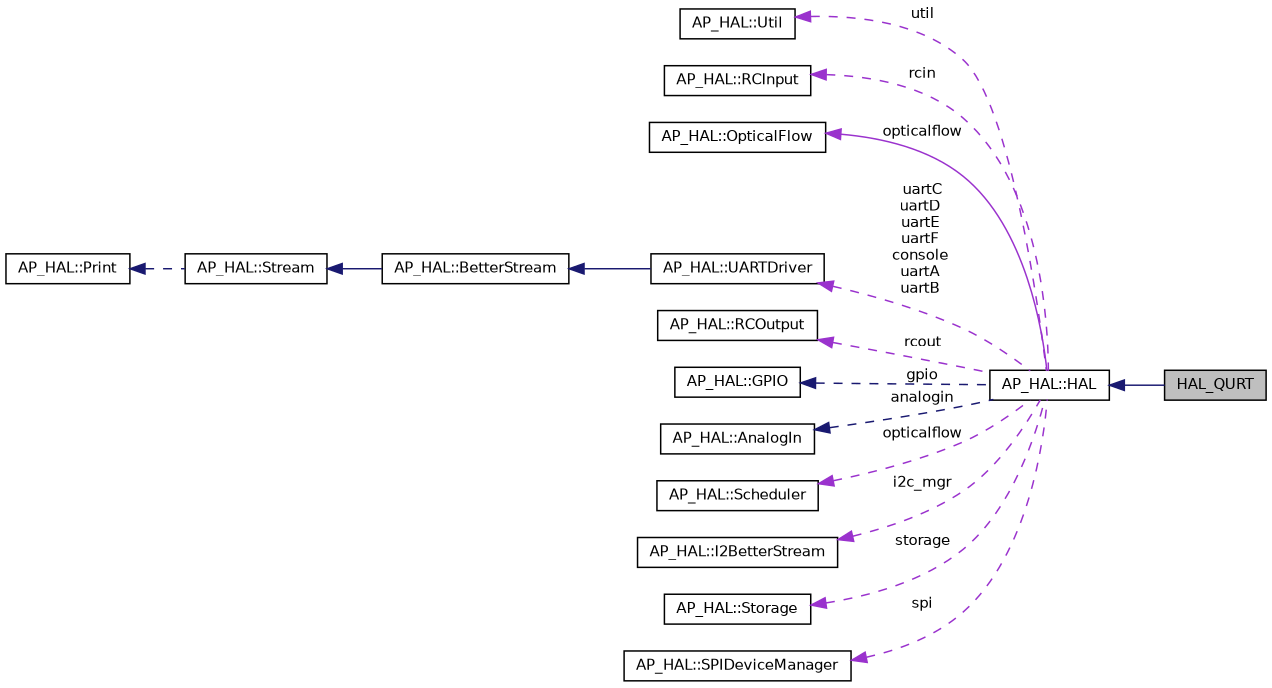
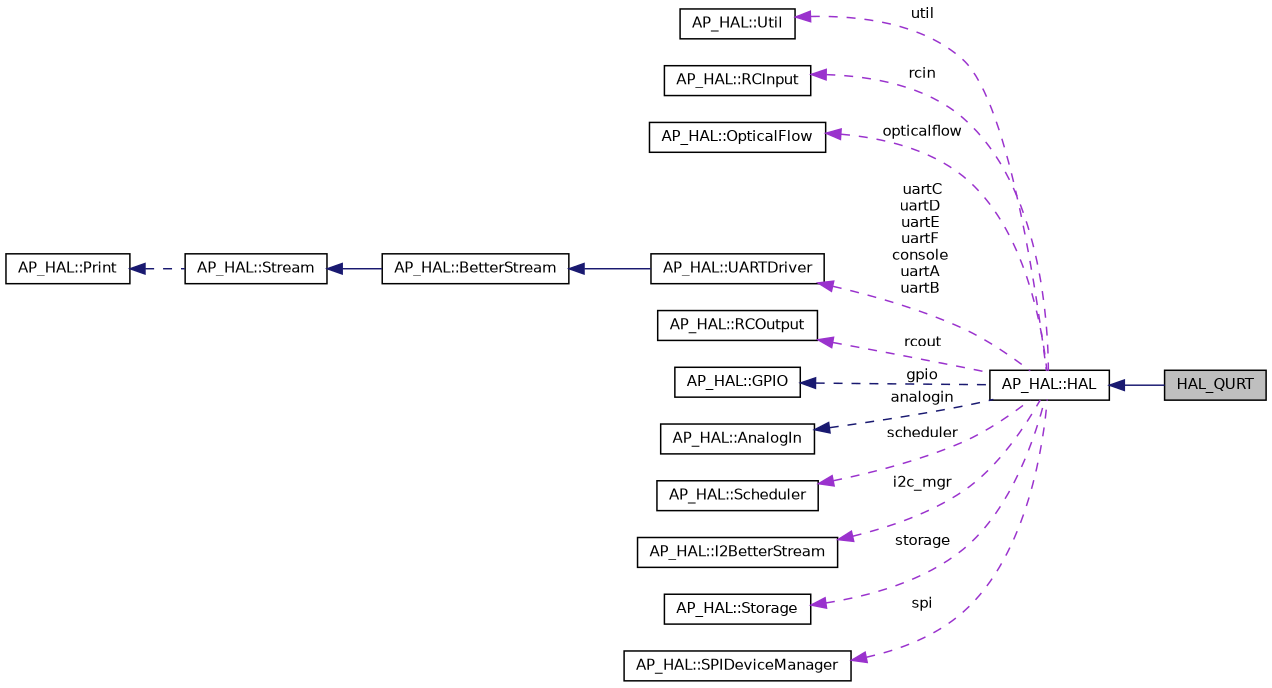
(992, 208) -> (992, 208)
(920, 434) -> (920, 434)
